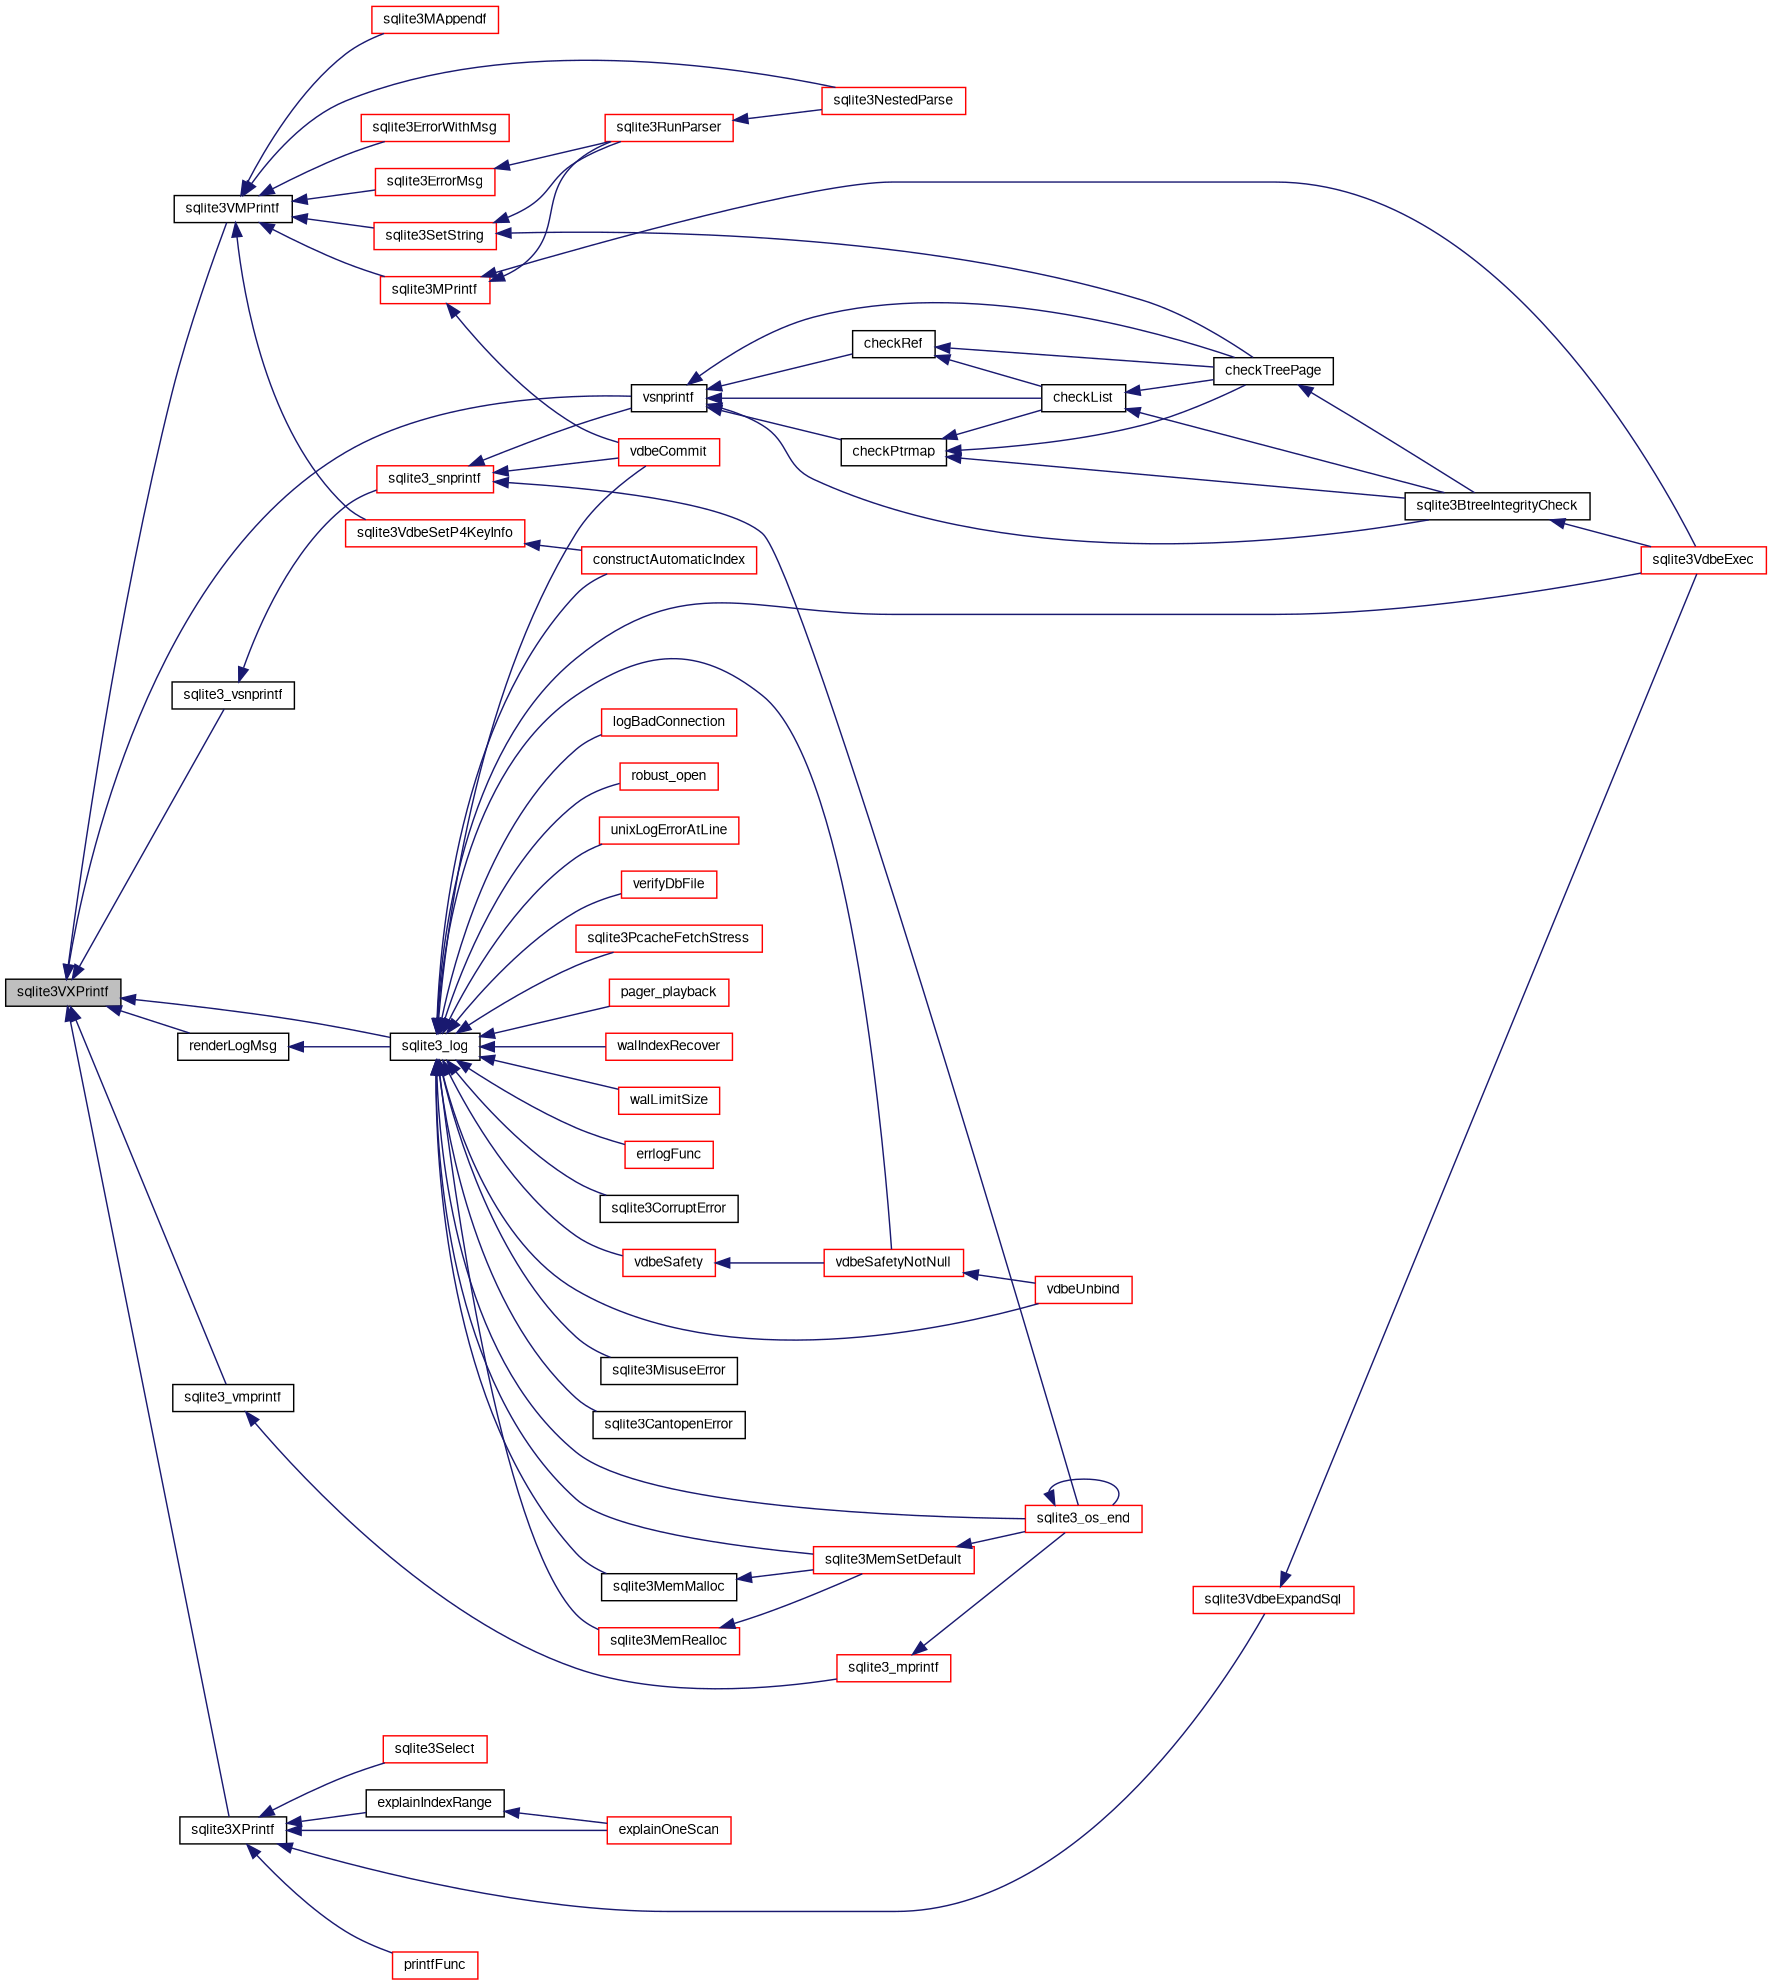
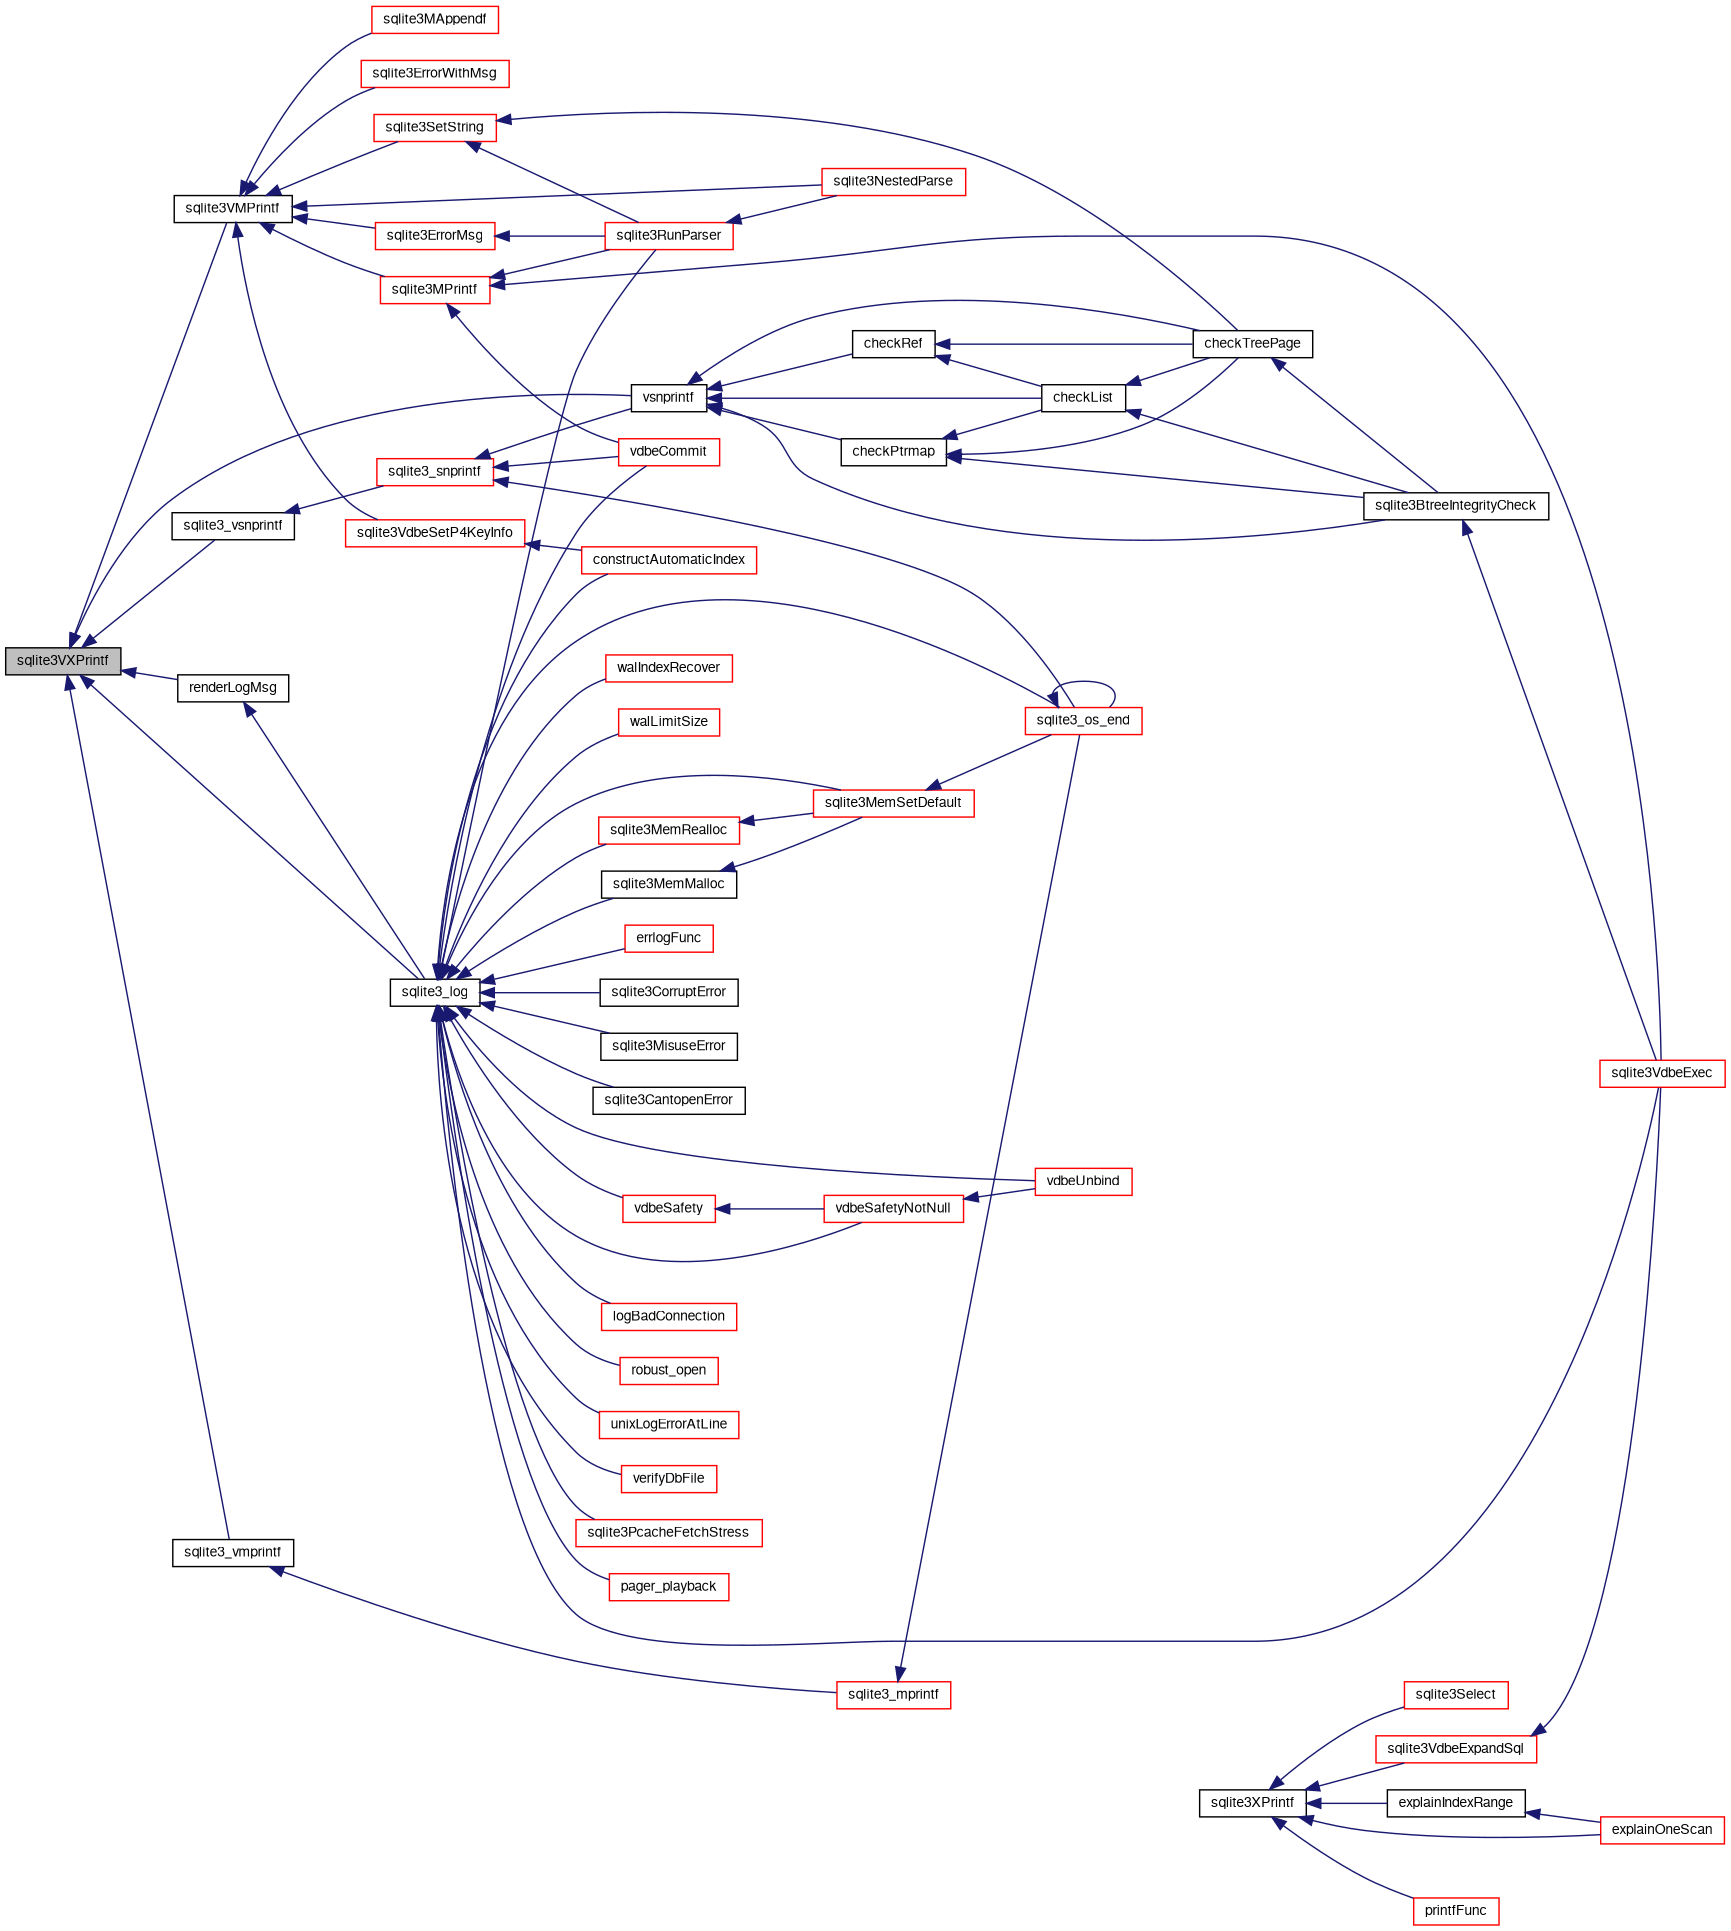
none -> (520, 595)
(150, 1419) -> none
